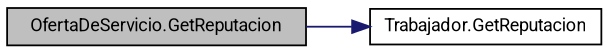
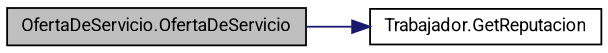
(157, 27) -> (157, 27)
